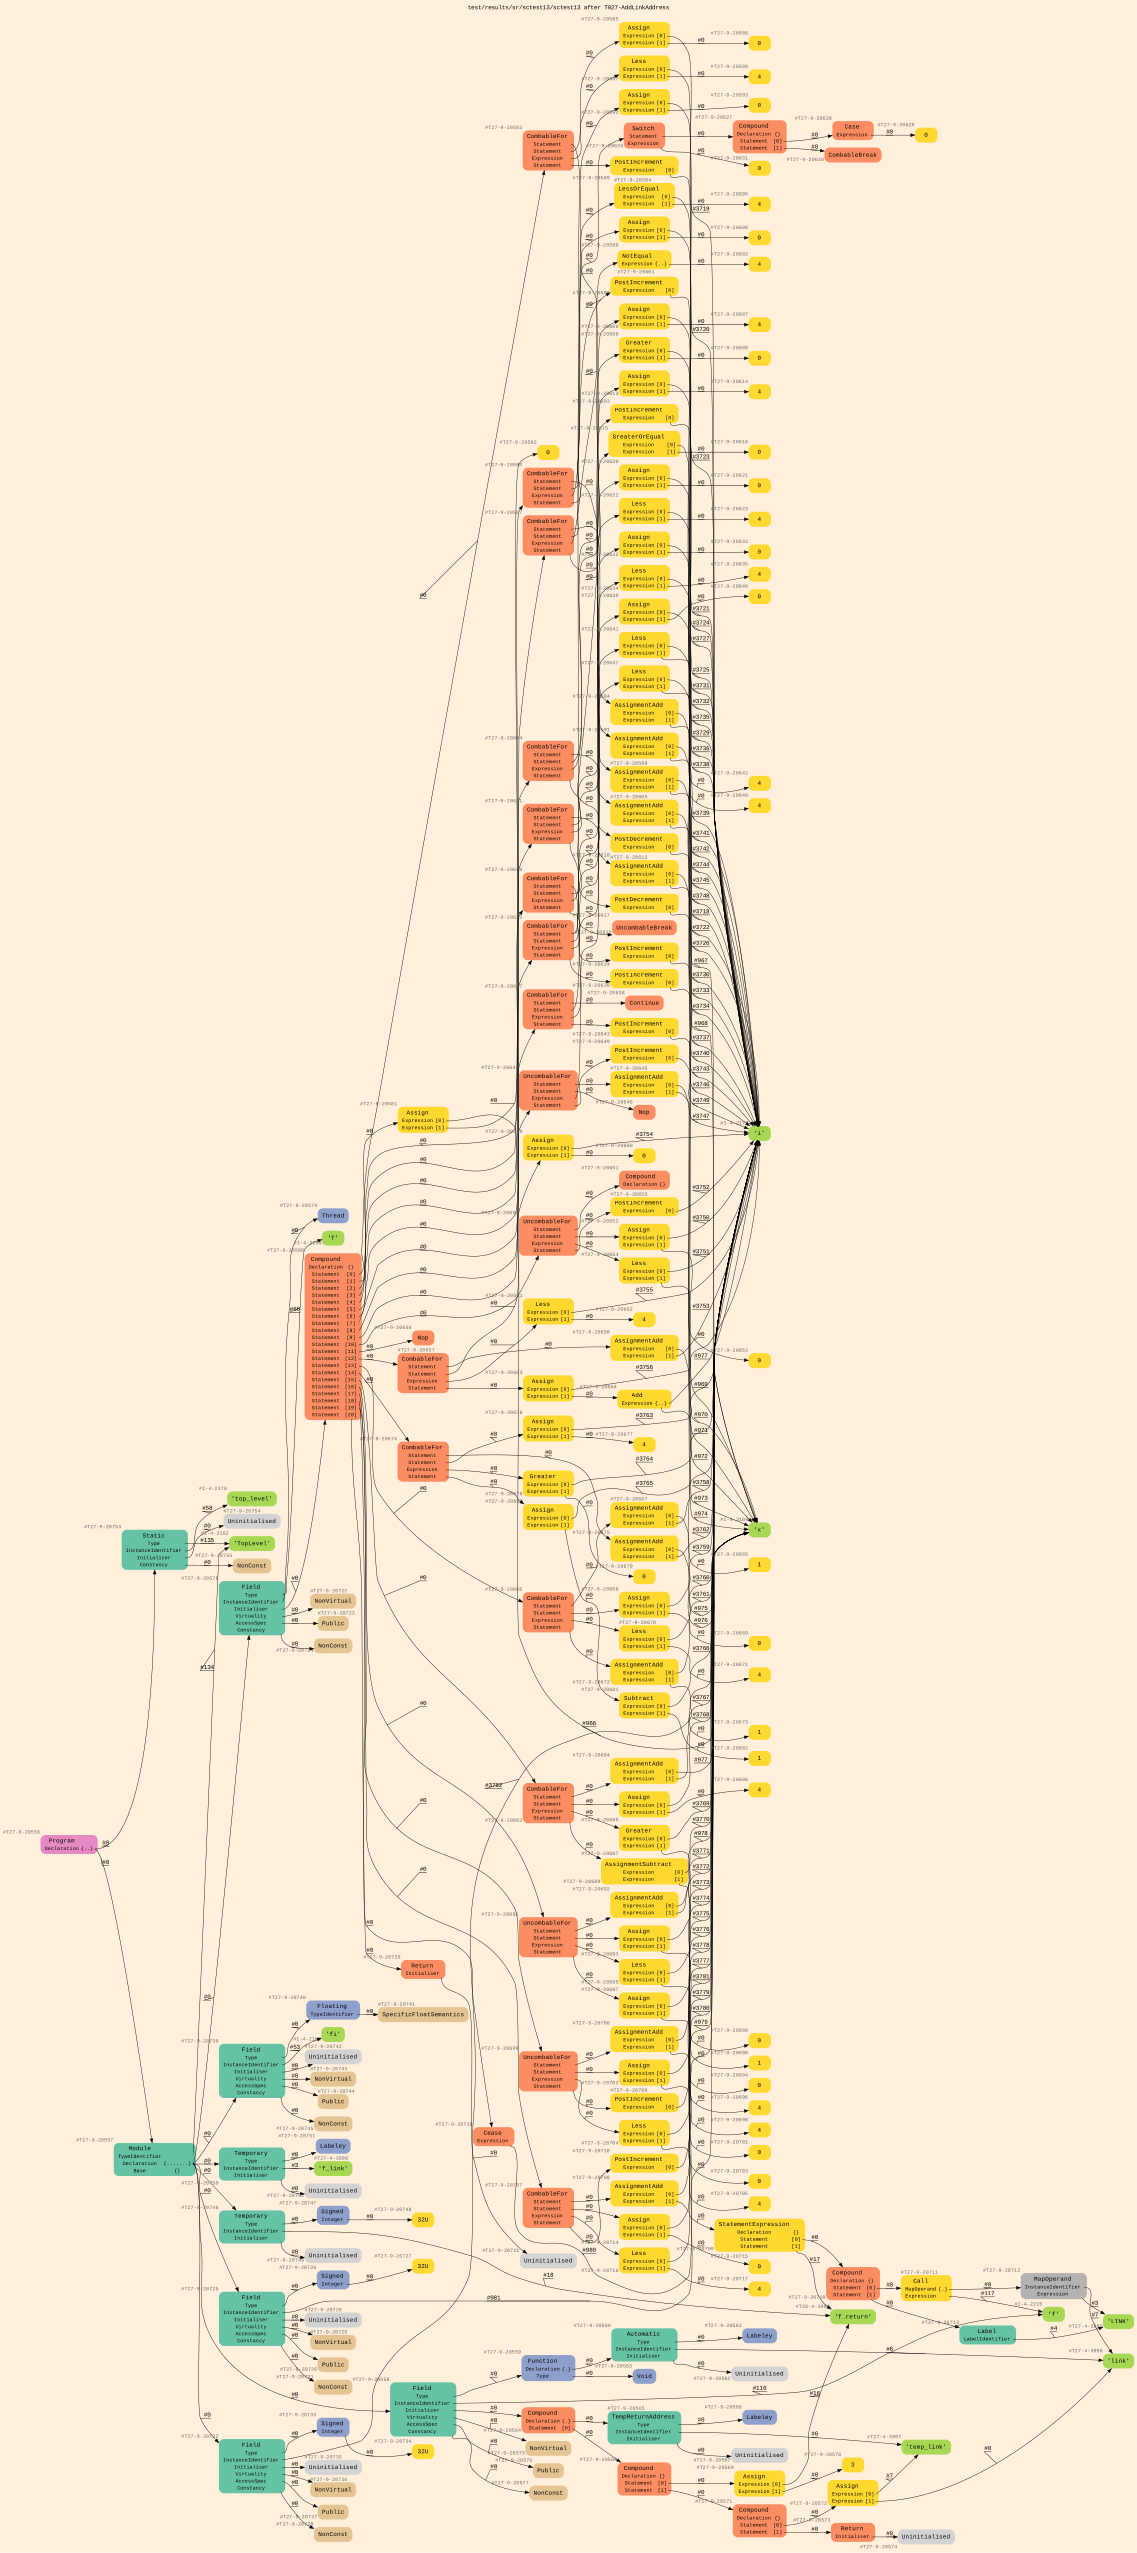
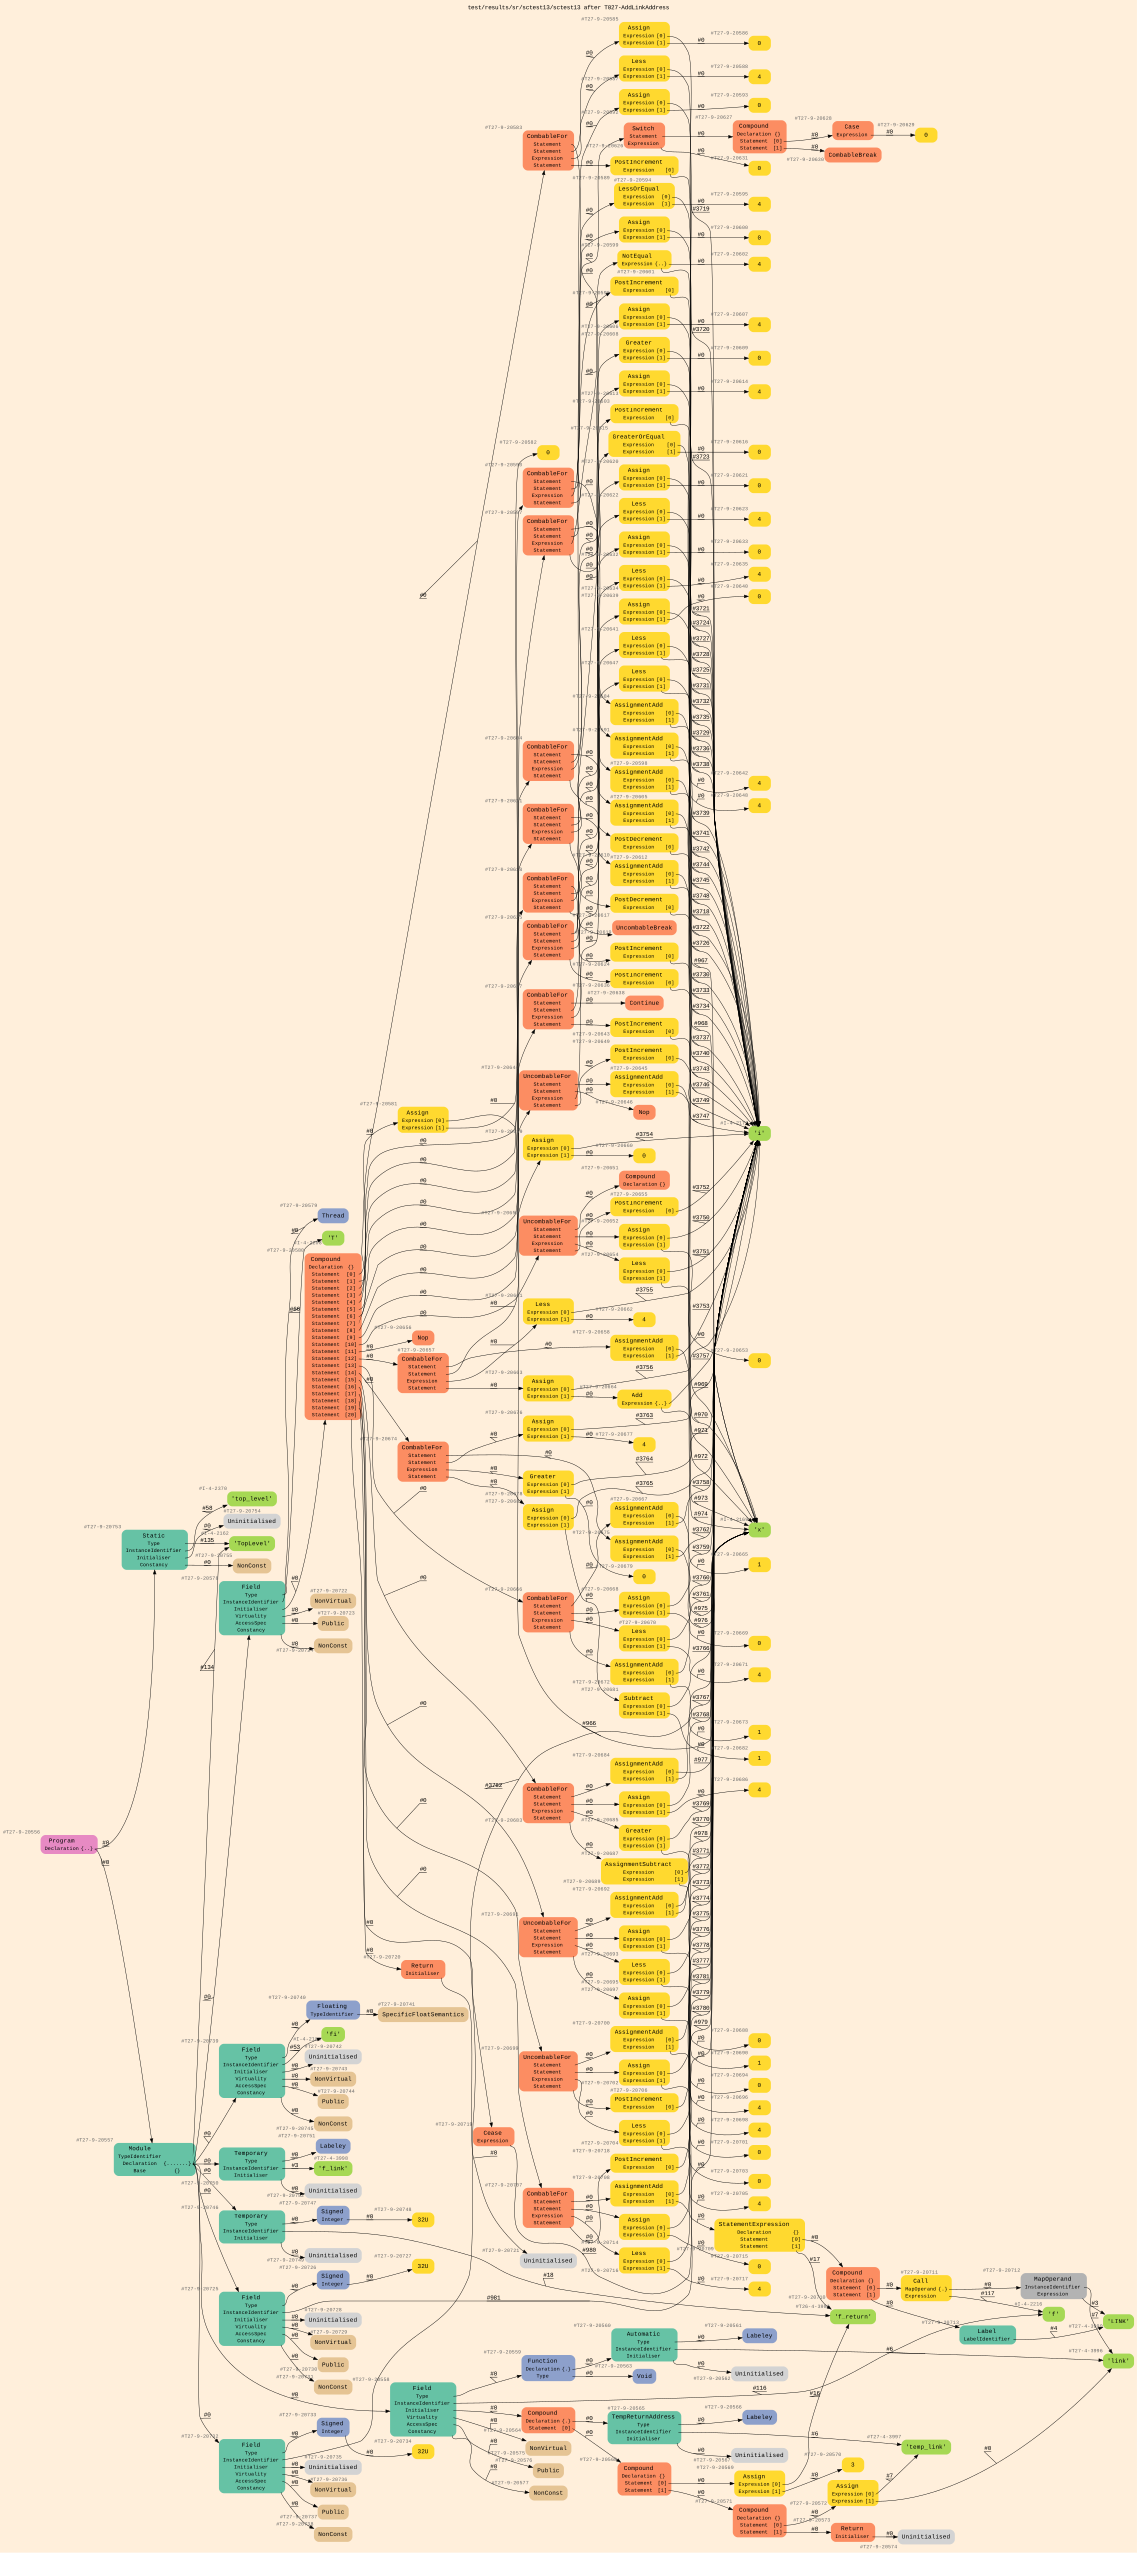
none -> (700, 662)
(701, 1356) -> (701, 1356)
